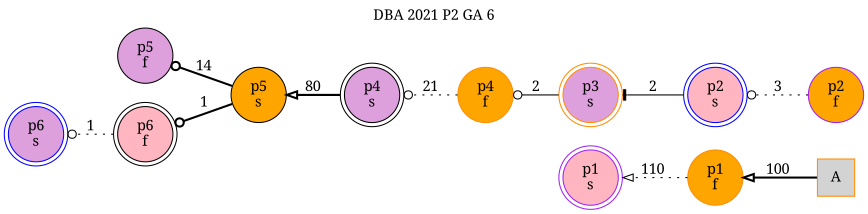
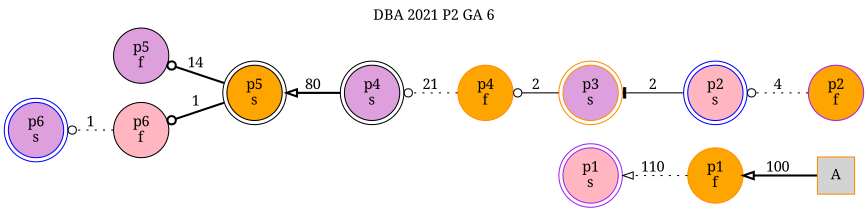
(778, 87) -> (778, 85)
(259, 95) -> (255, 93)
(145, 134) -> (141, 130)
